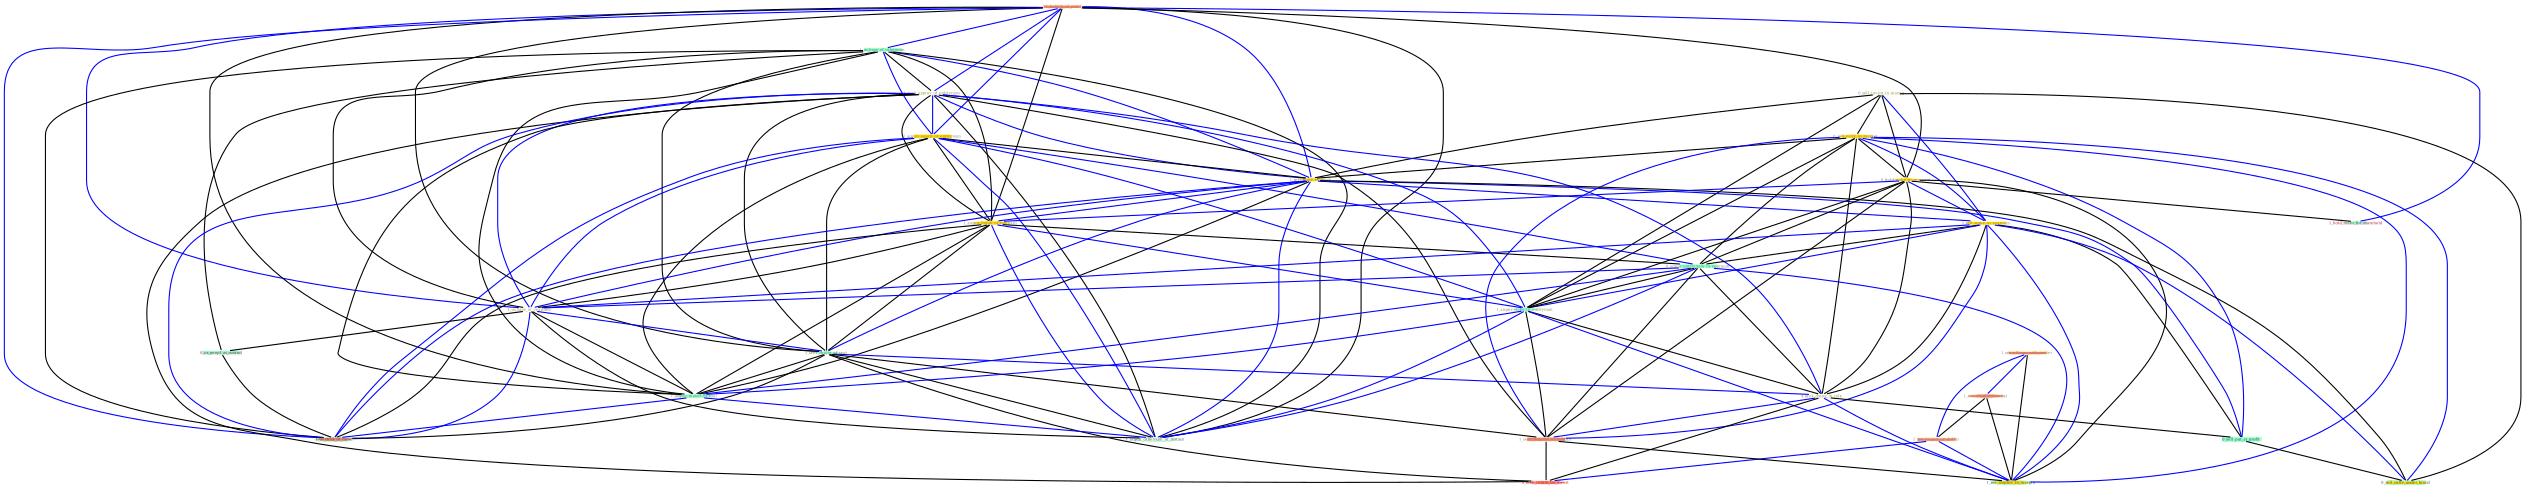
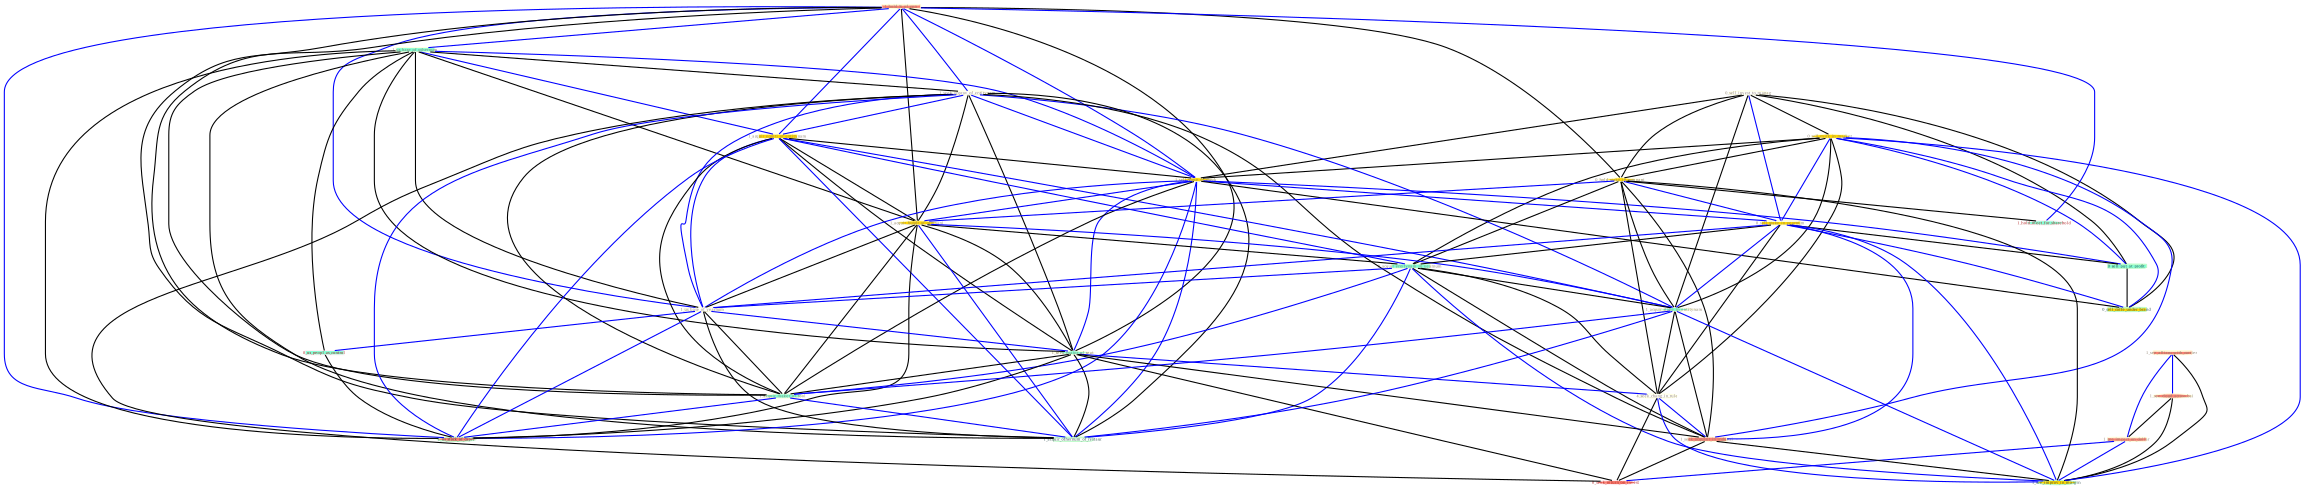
(1376, 154) -> none
(2356, 223) -> (2045, 223)
(362, 333) -> (515, 331)
(2031, 418) -> (1928, 137)
(1156, 439) -> (1073, 439)
